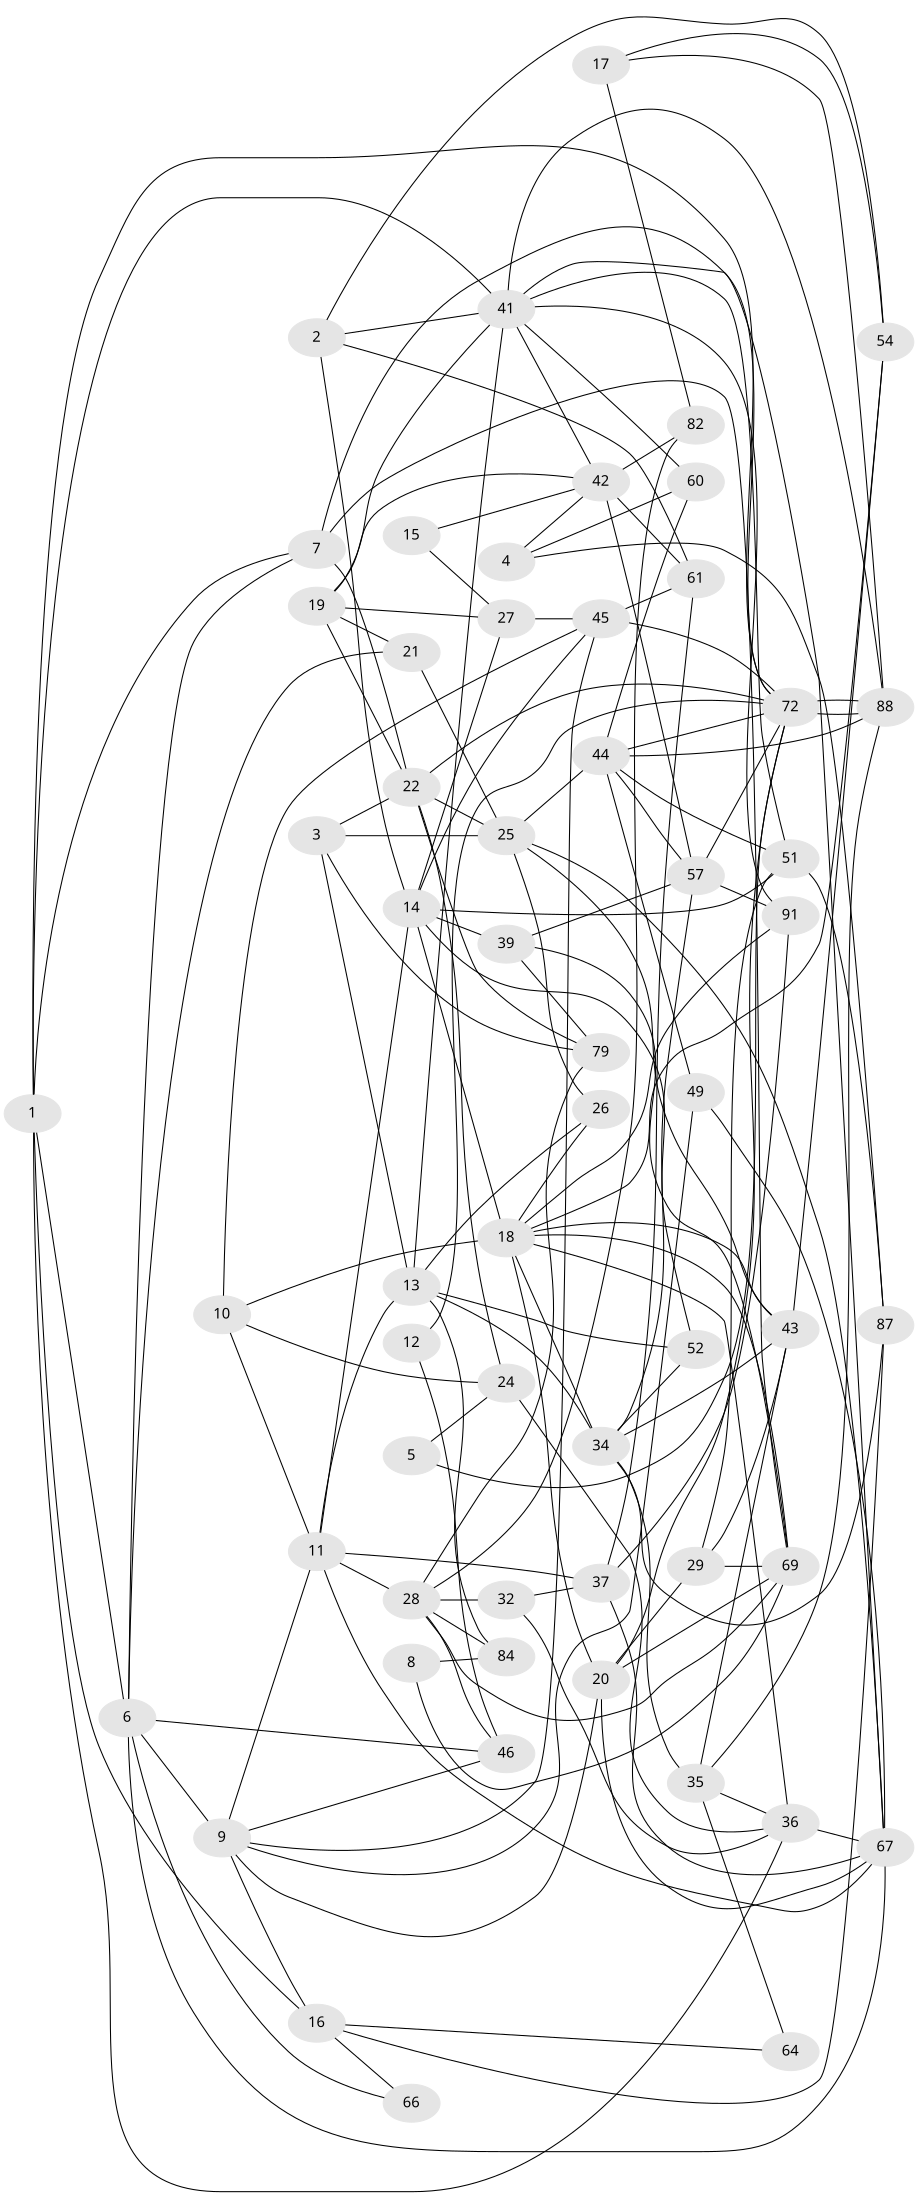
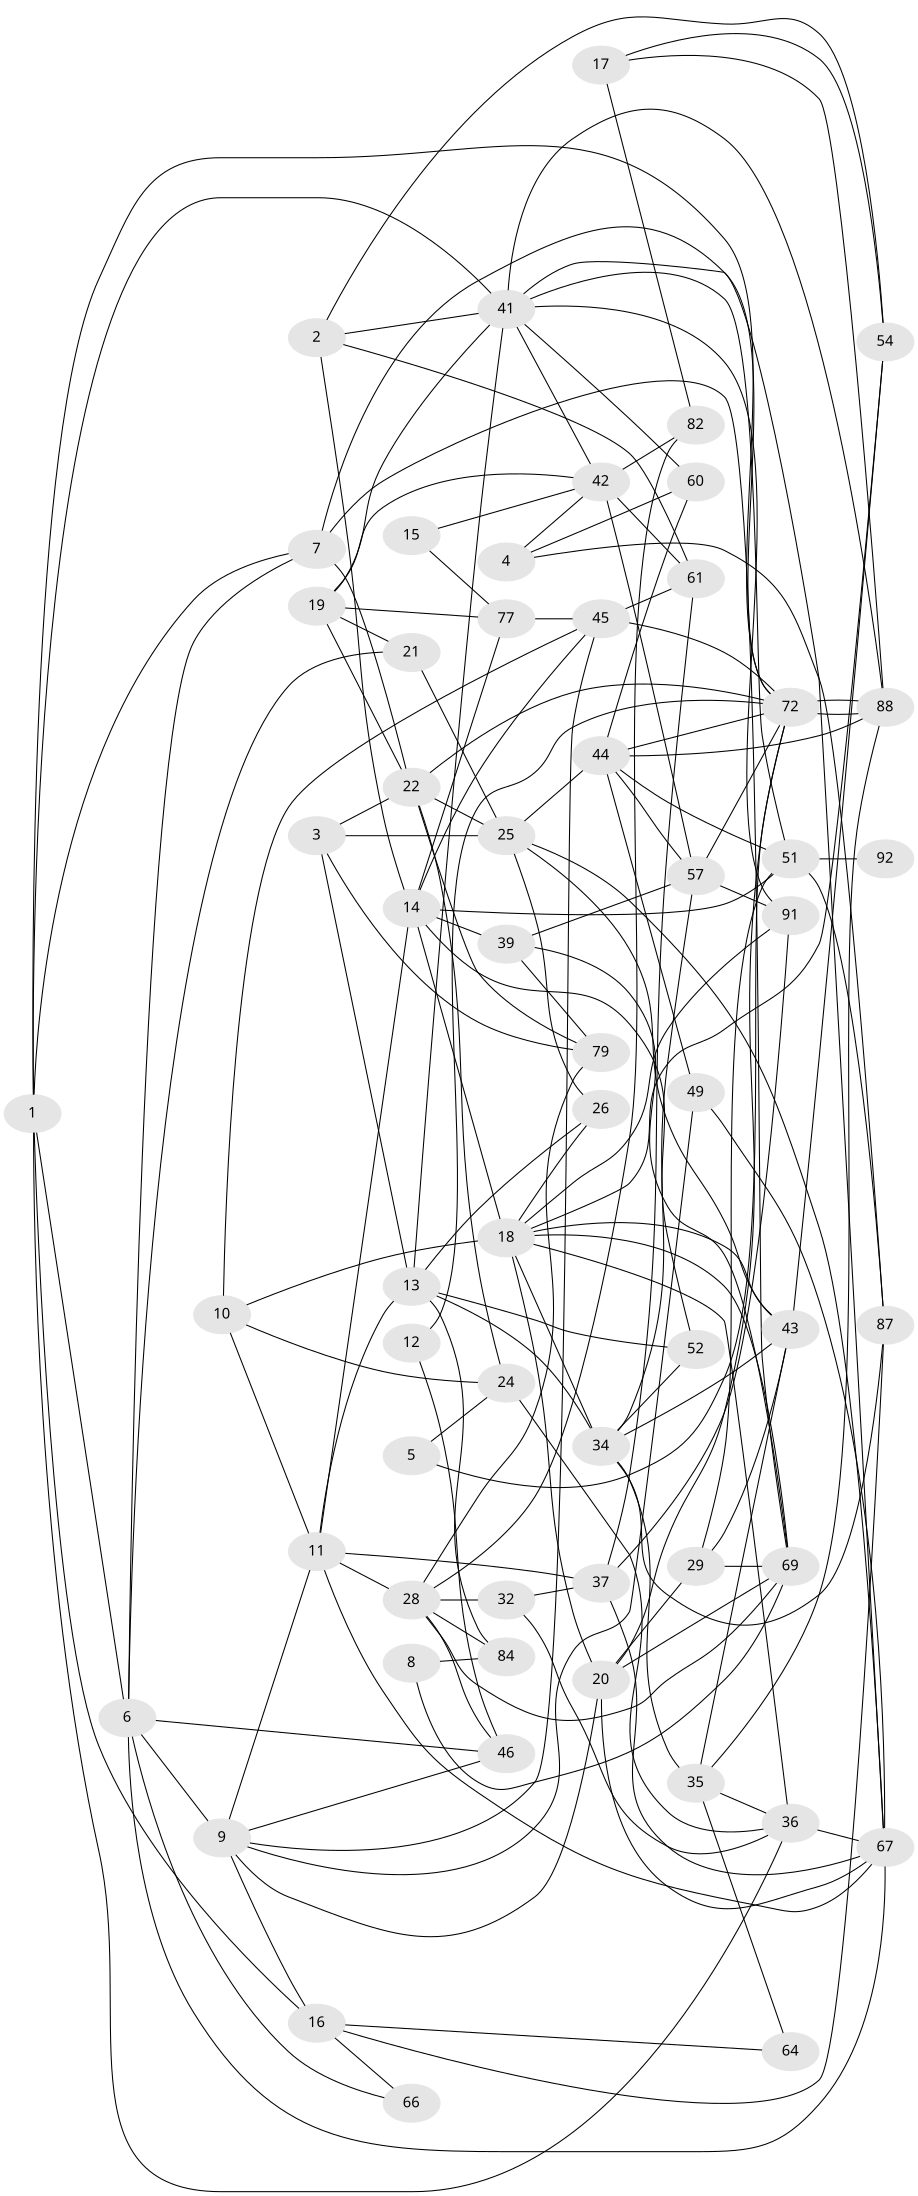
(506, 619) -> (506, 619)
none -> (885, 859)
